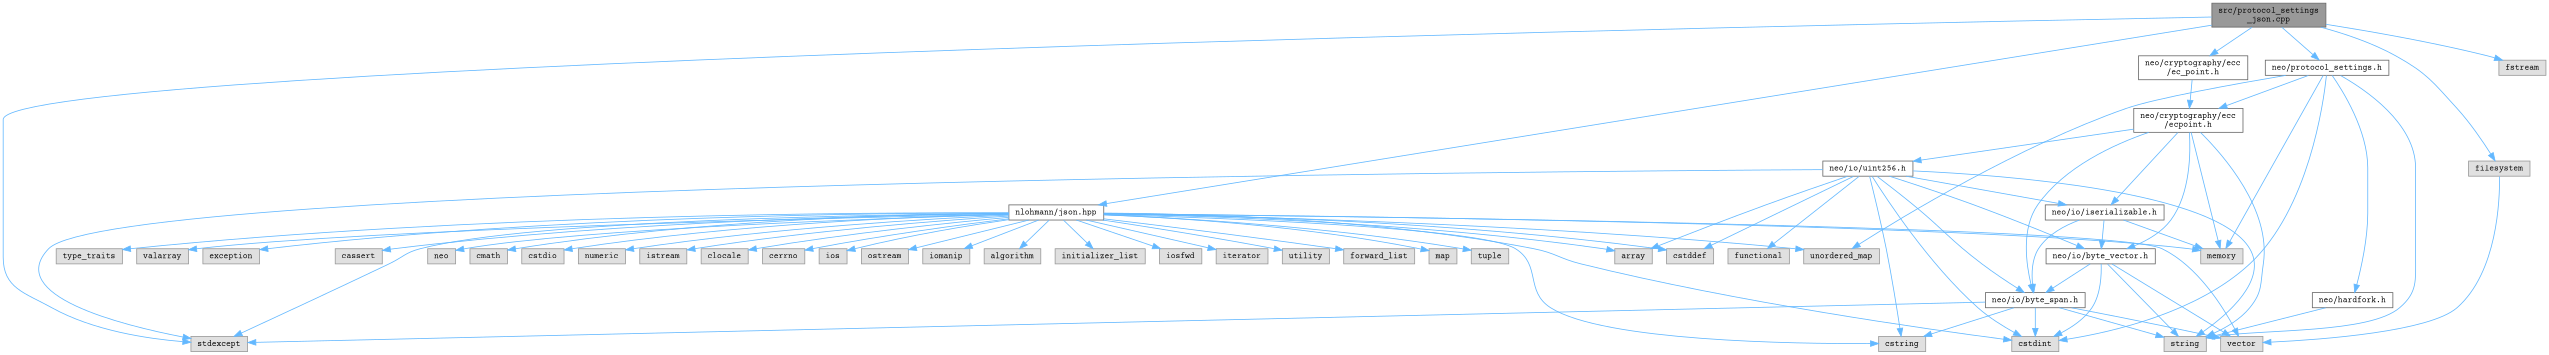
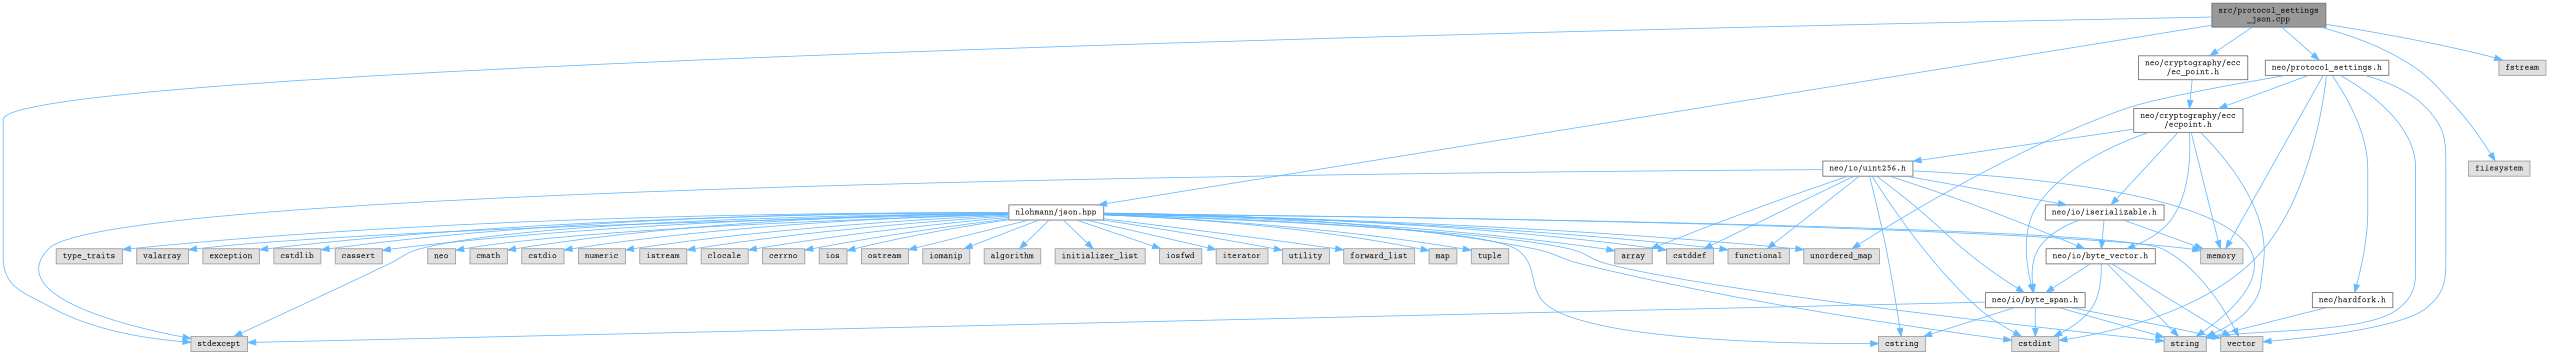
none -> (1412, 224)
none -> (297, 256)
none -> (1630, 269)
(2435, 319) -> (2446, 253)
